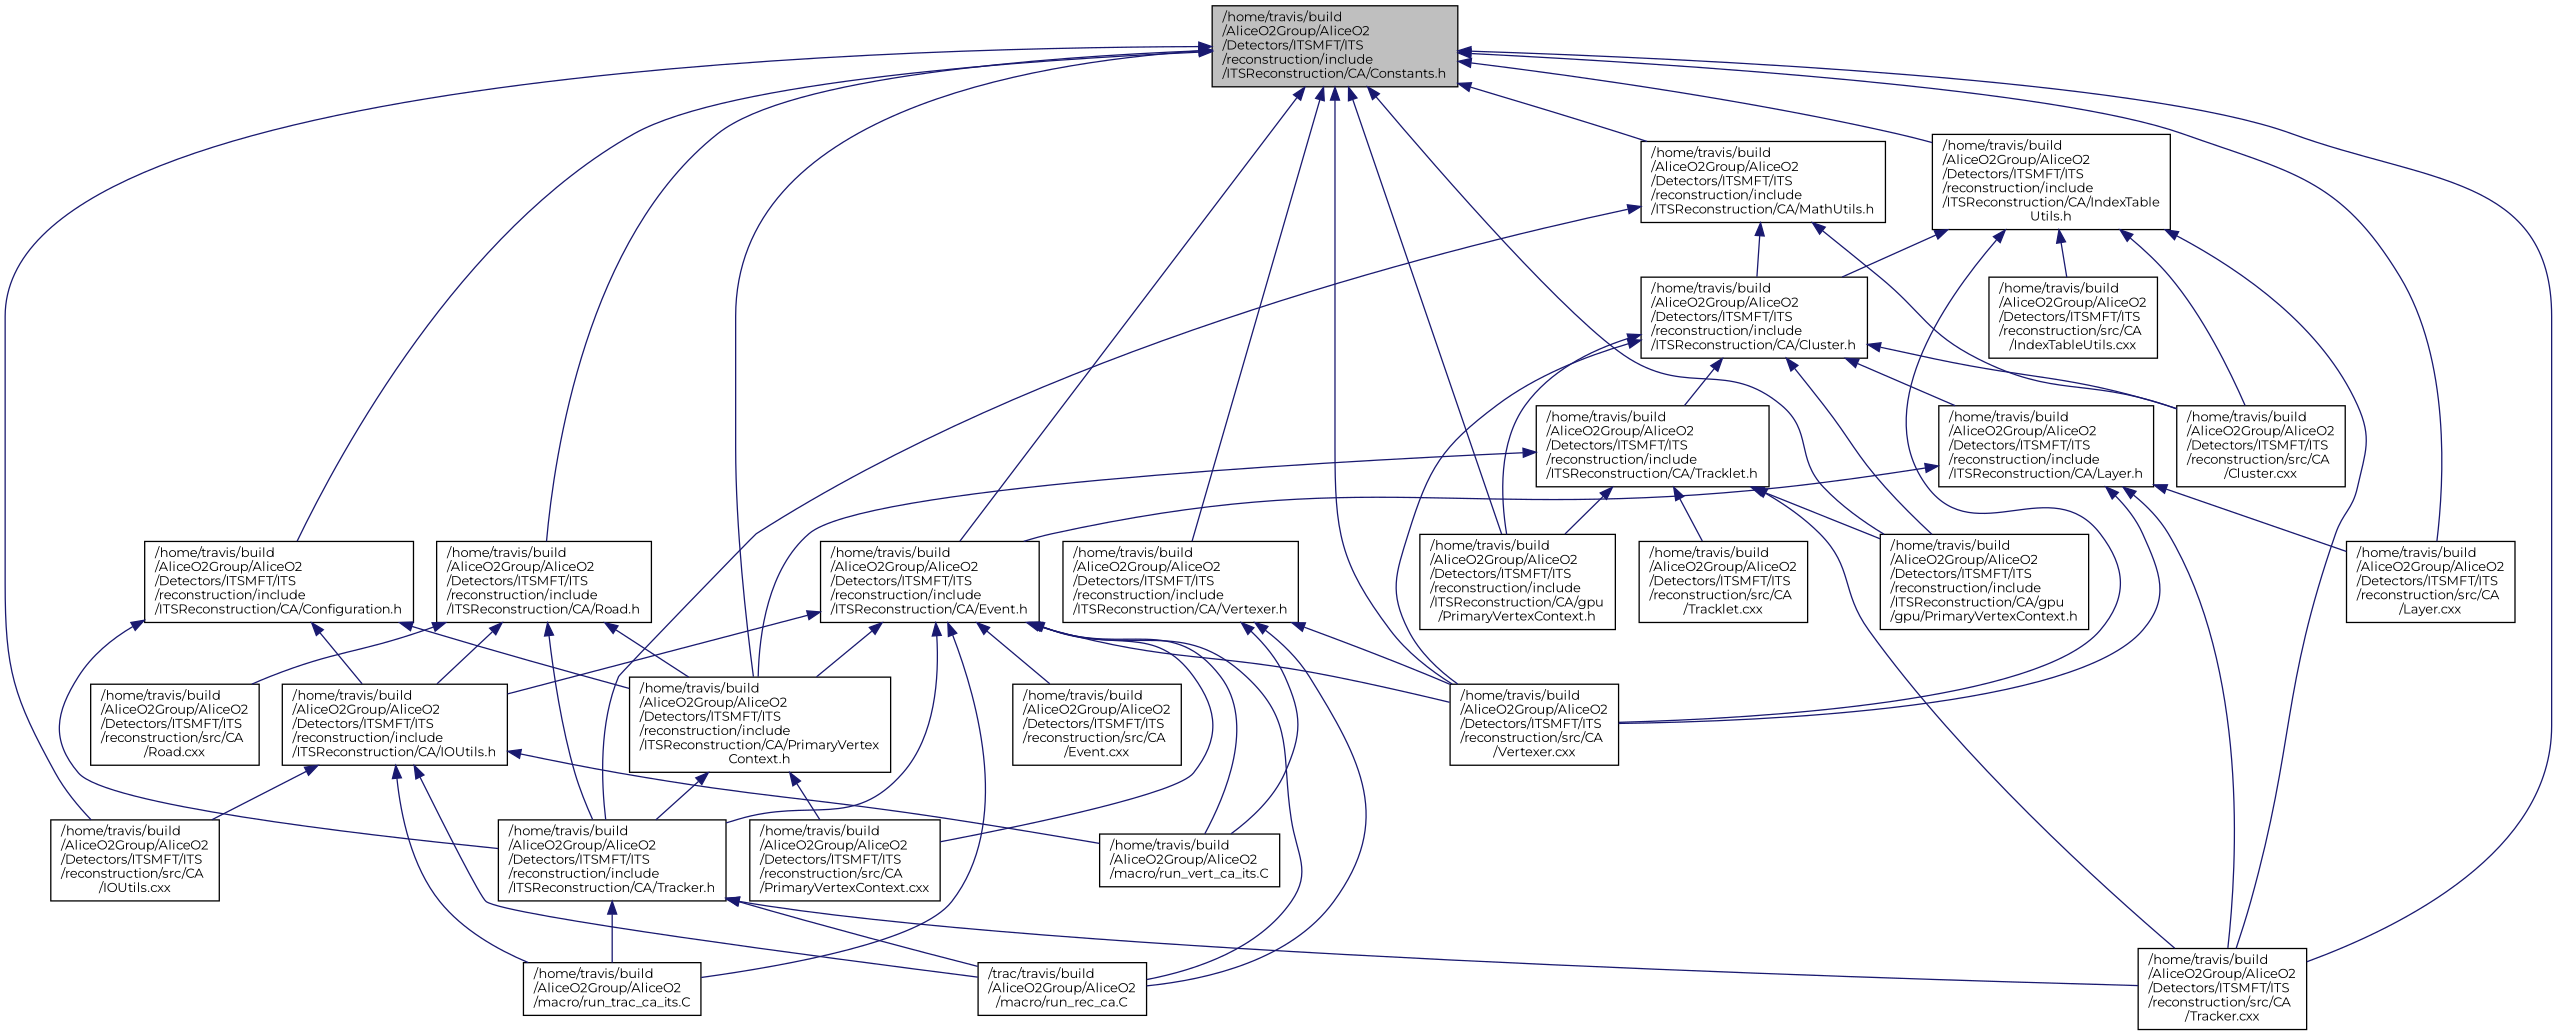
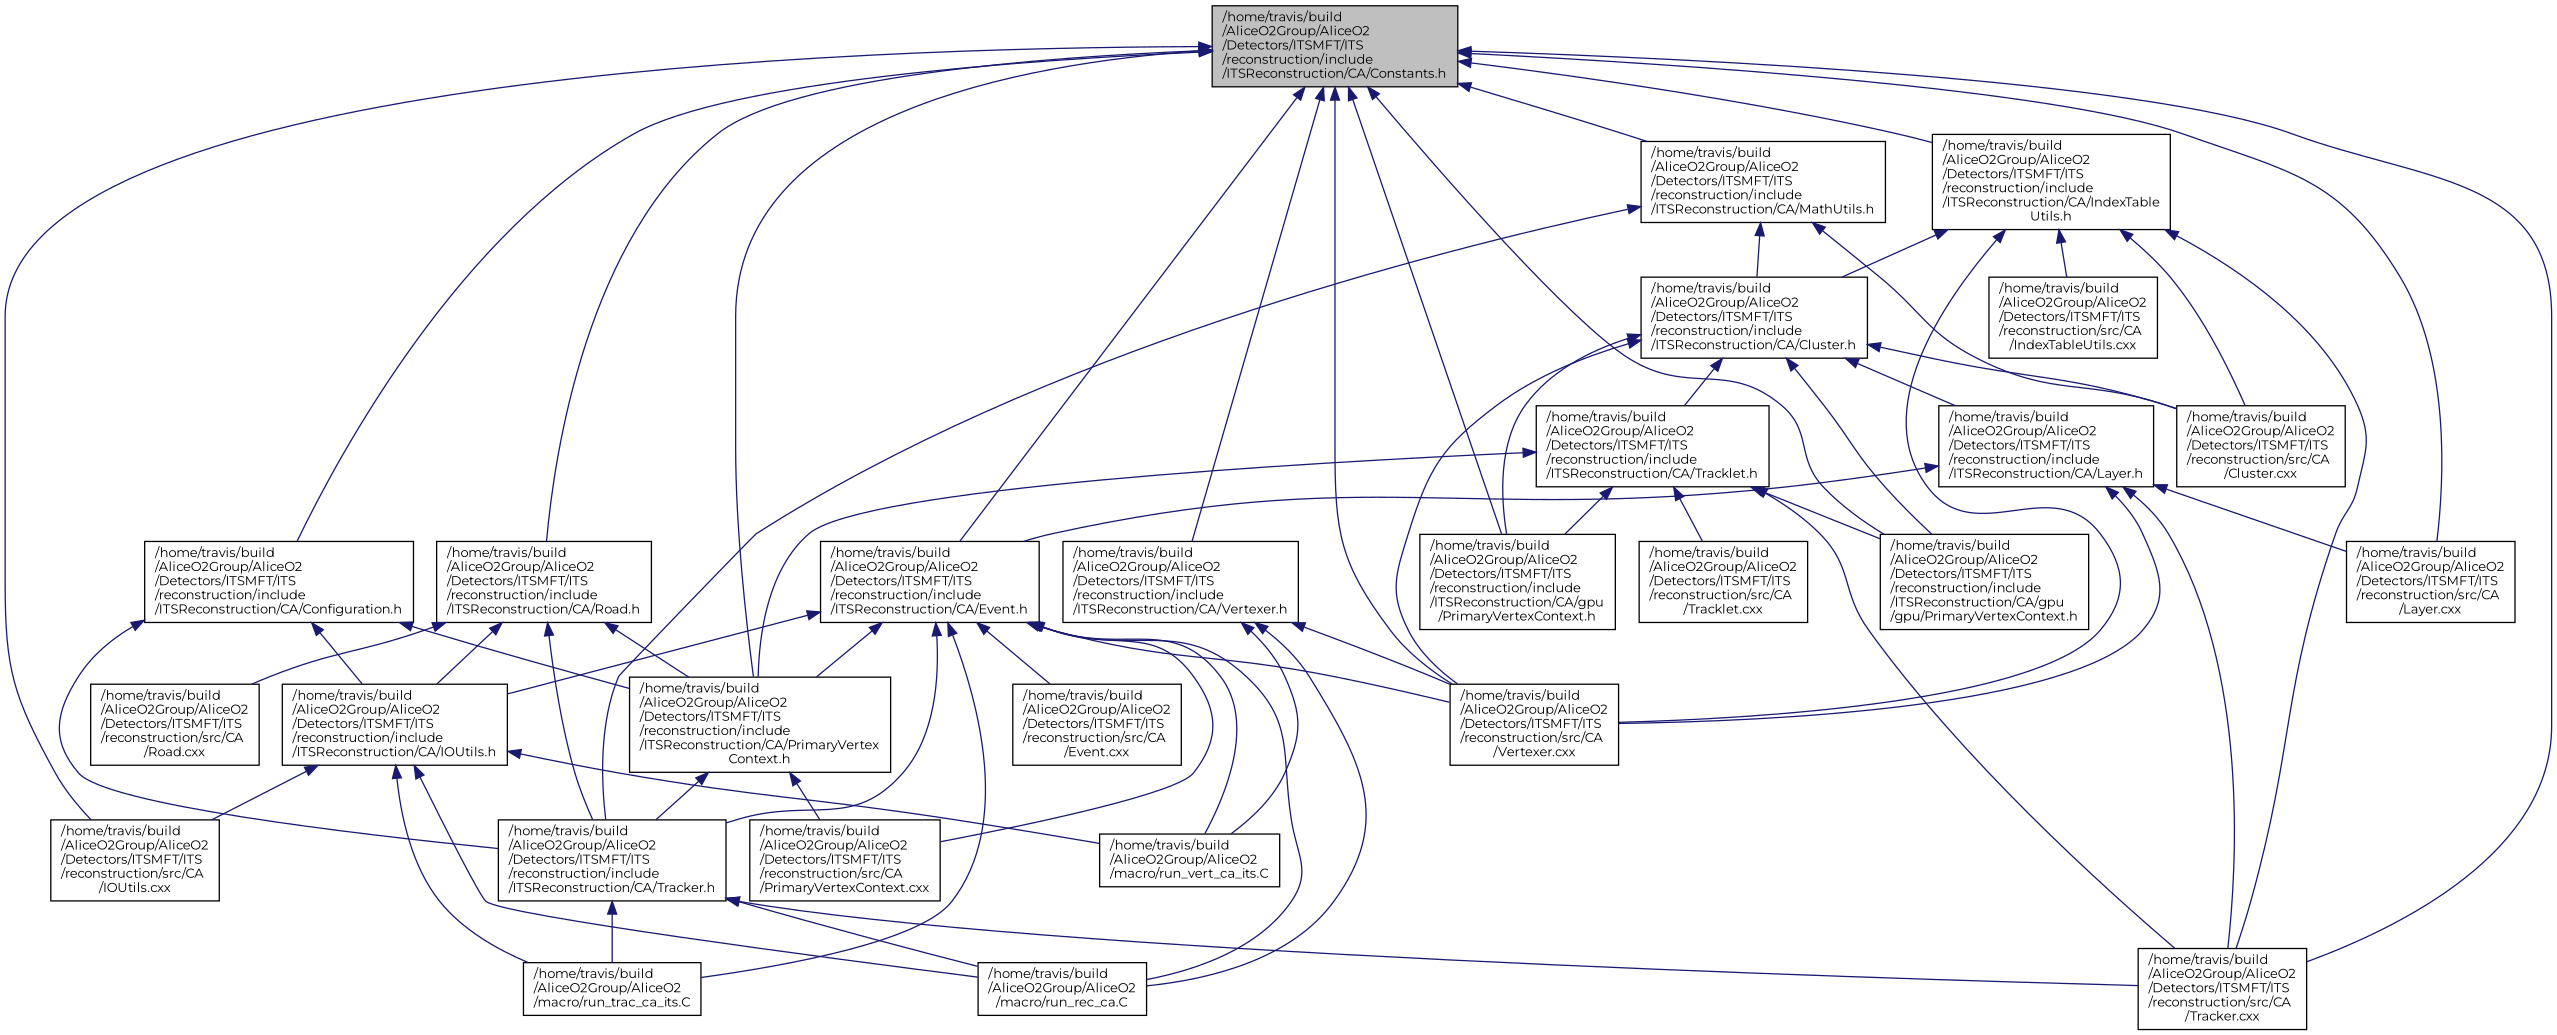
(1062, 989) -> (1062, 989)
